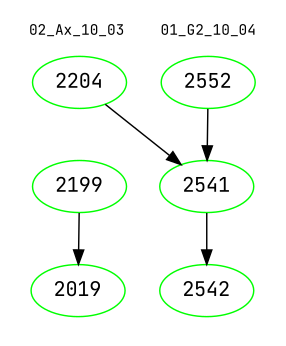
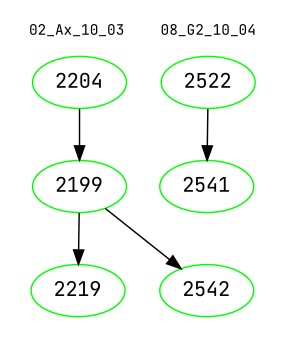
(209, 31) -> (209, 31)
(208, 82) -> (208, 82)
(128, 122) -> (80, 127)
(207, 231) -> (128, 226)
(78, 291) -> (78, 291)
